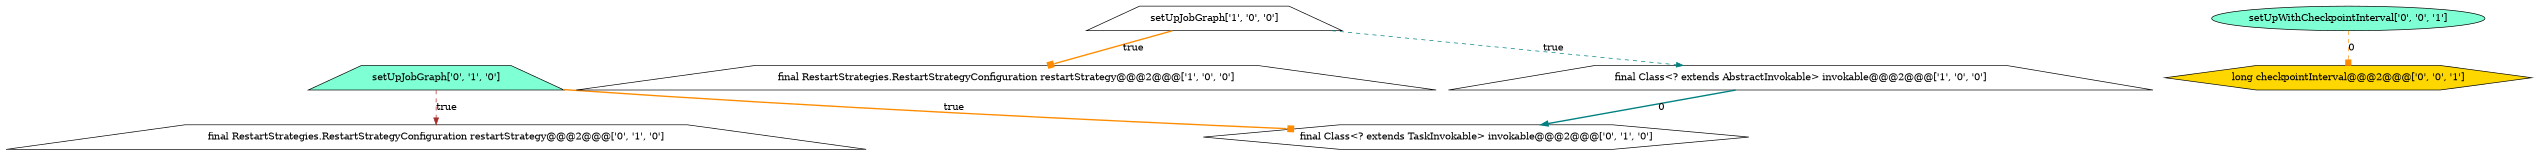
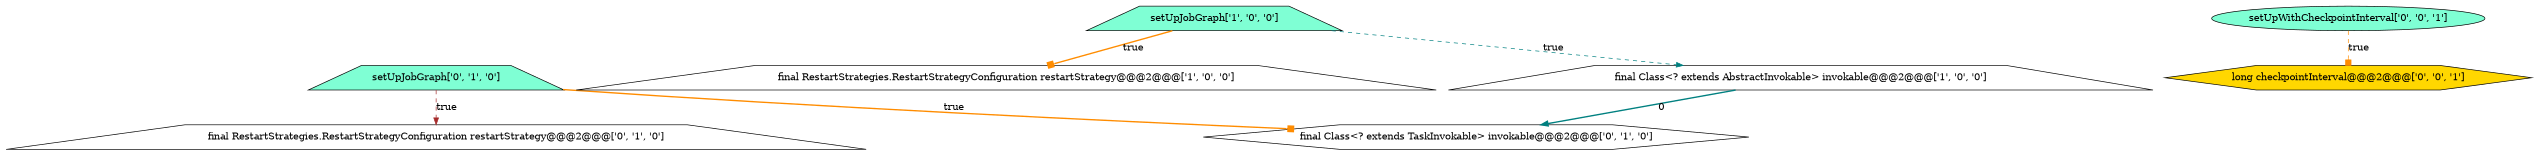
(1214, 18) -> (1214, 18)
(2352, 48) -> (2359, 48)
